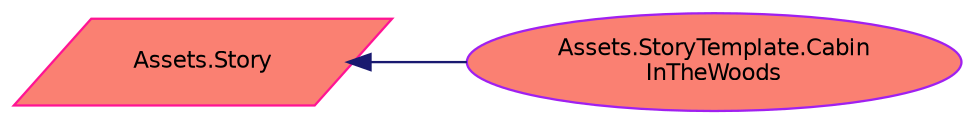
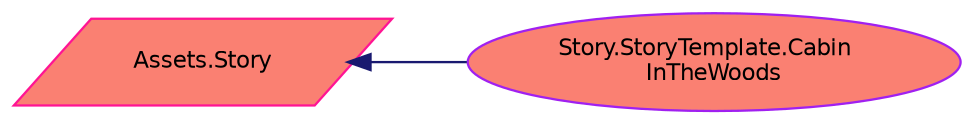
(714, 62) -> (714, 62)
